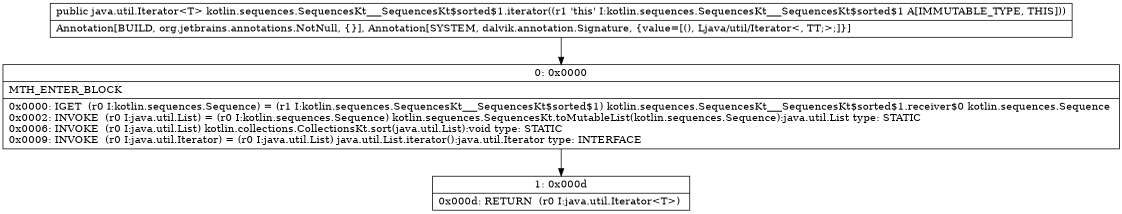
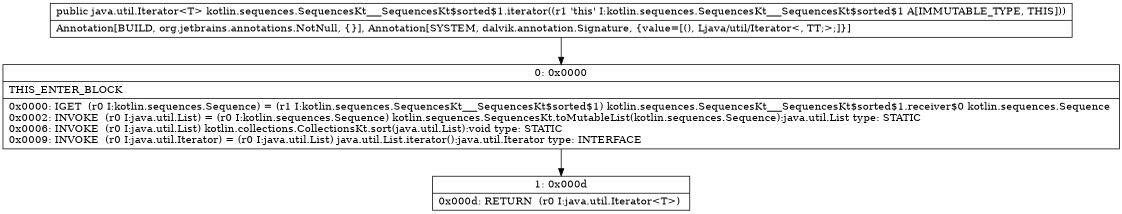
(66, 90) -> (66, 90)
